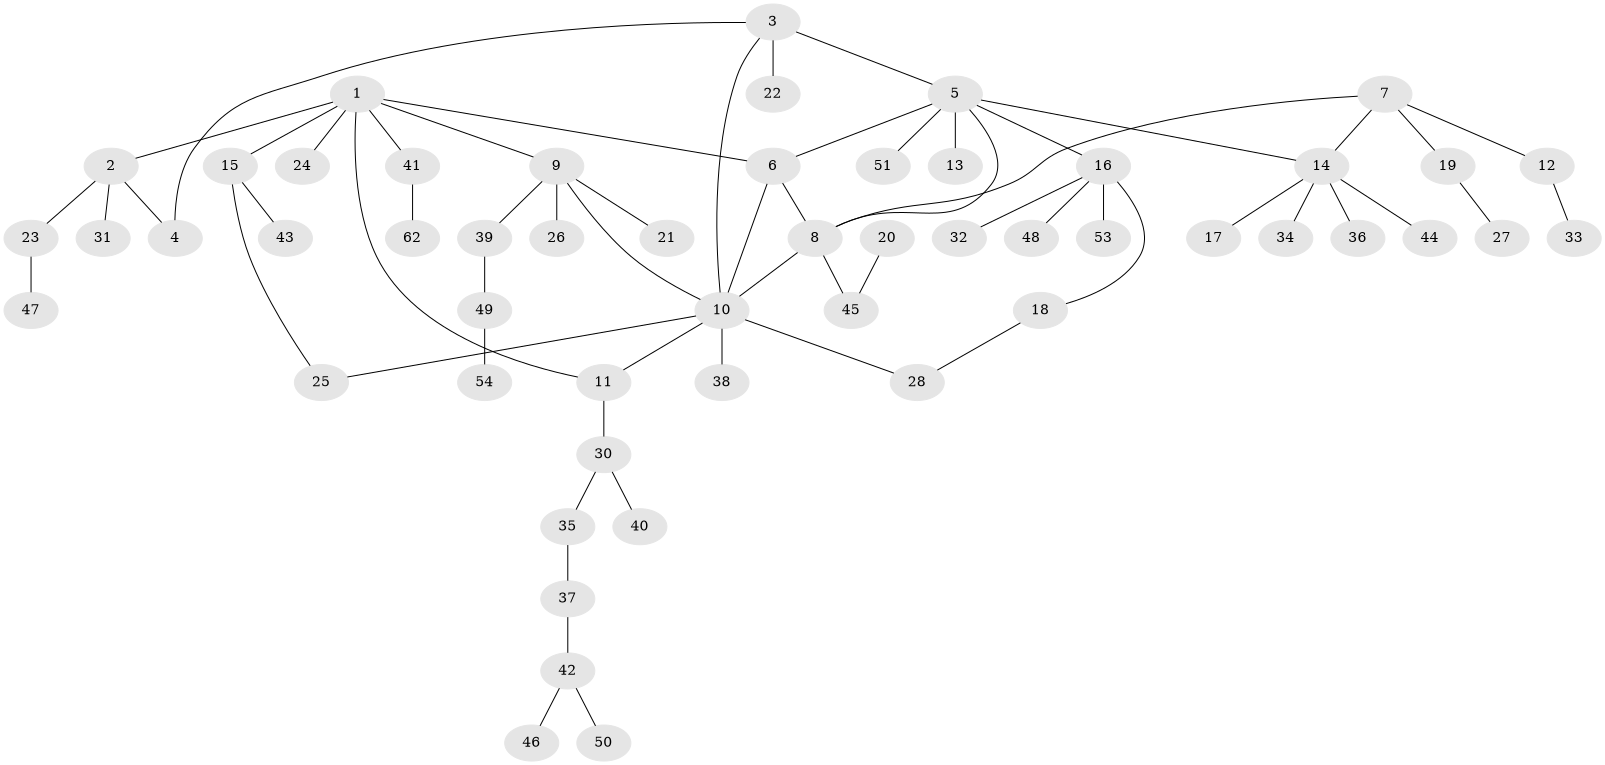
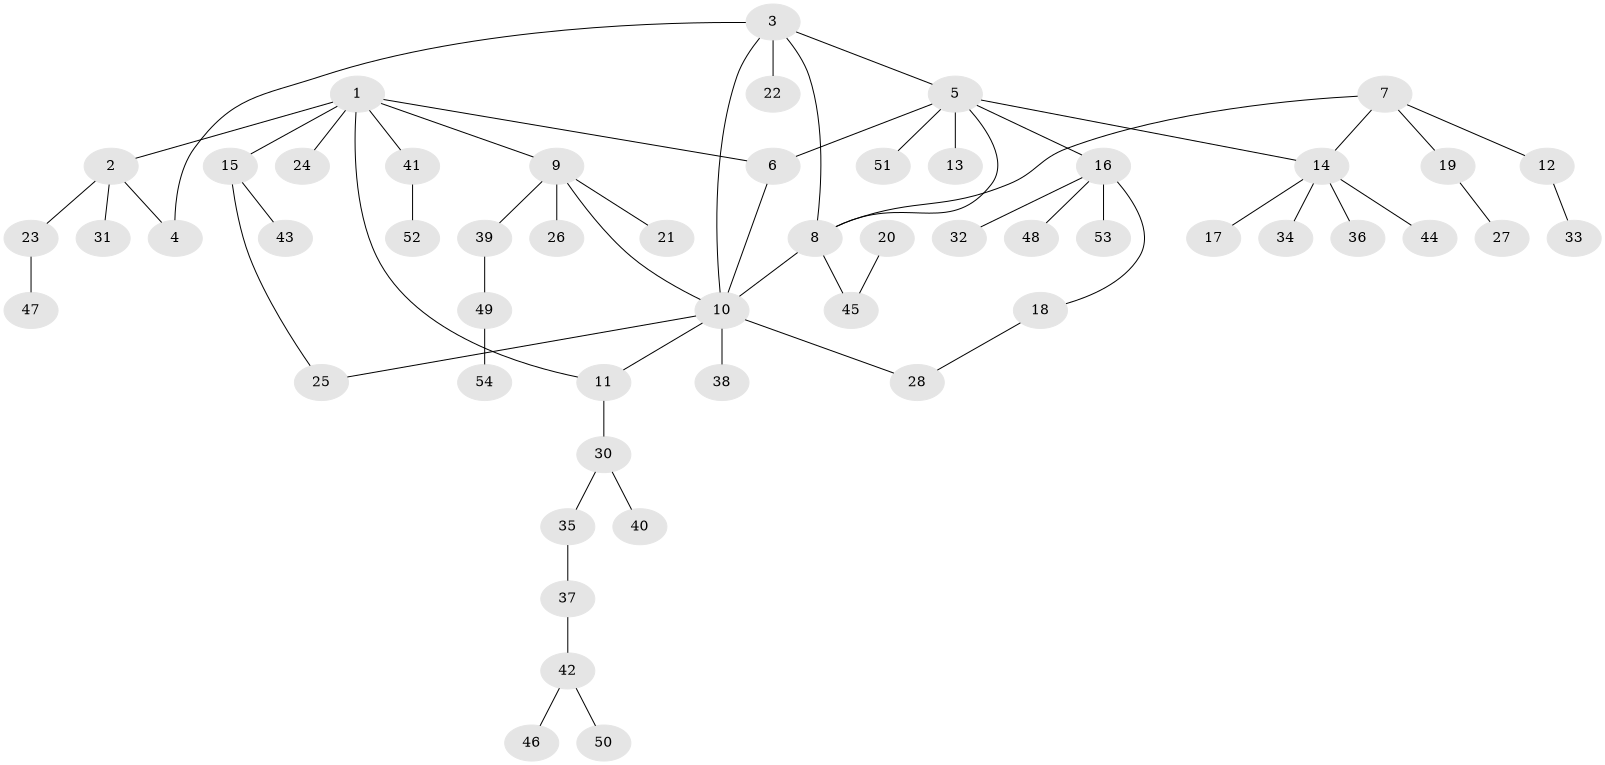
(794, 202) -> (819, 126)
(413, 238) -> (413, 238)
